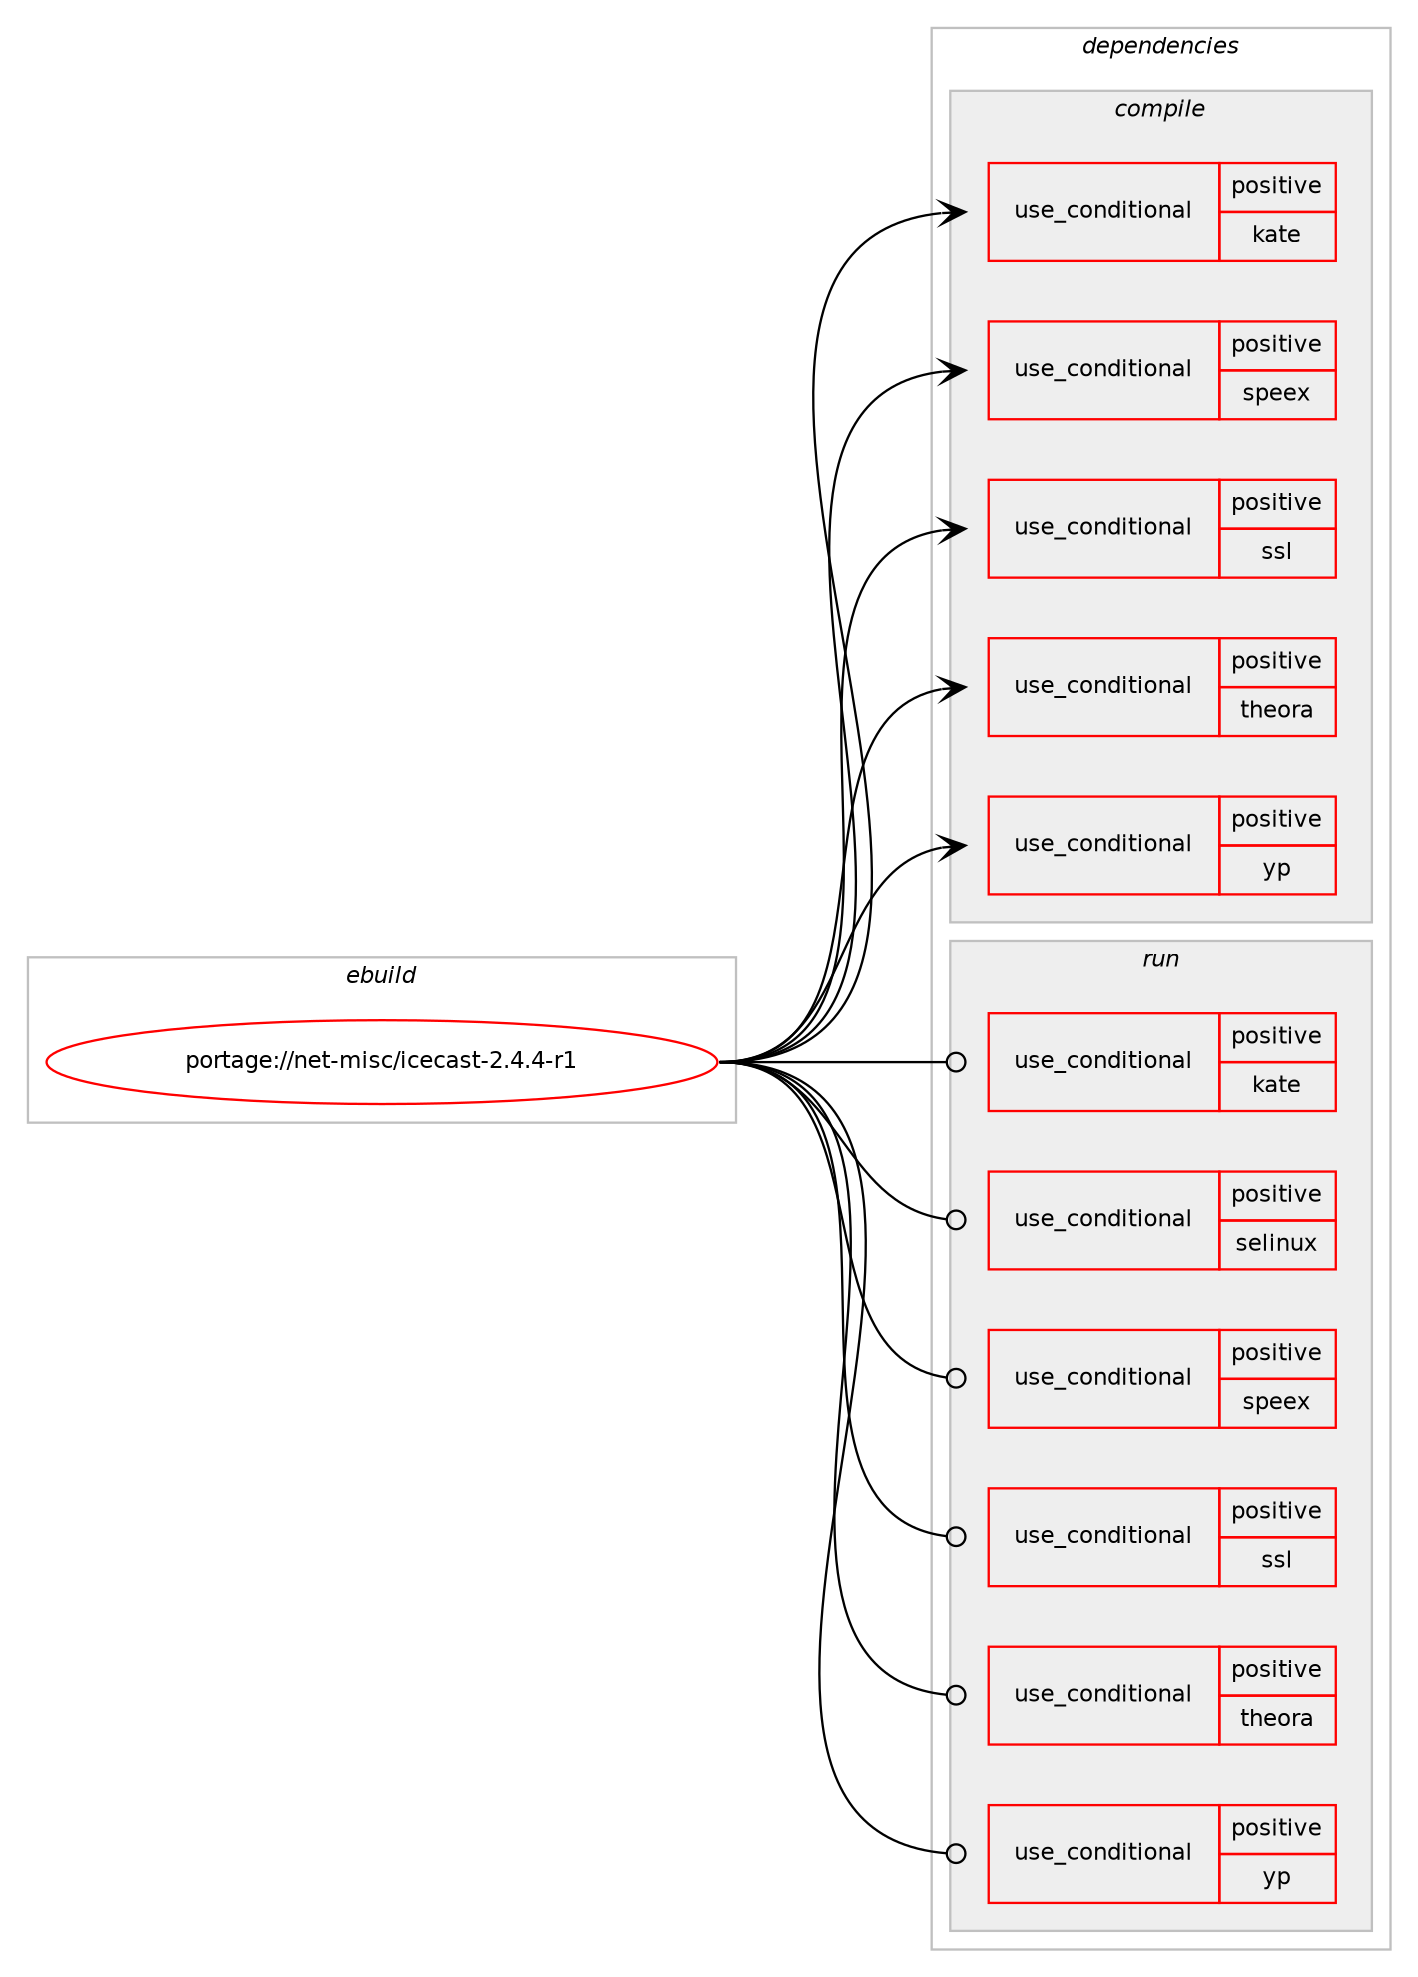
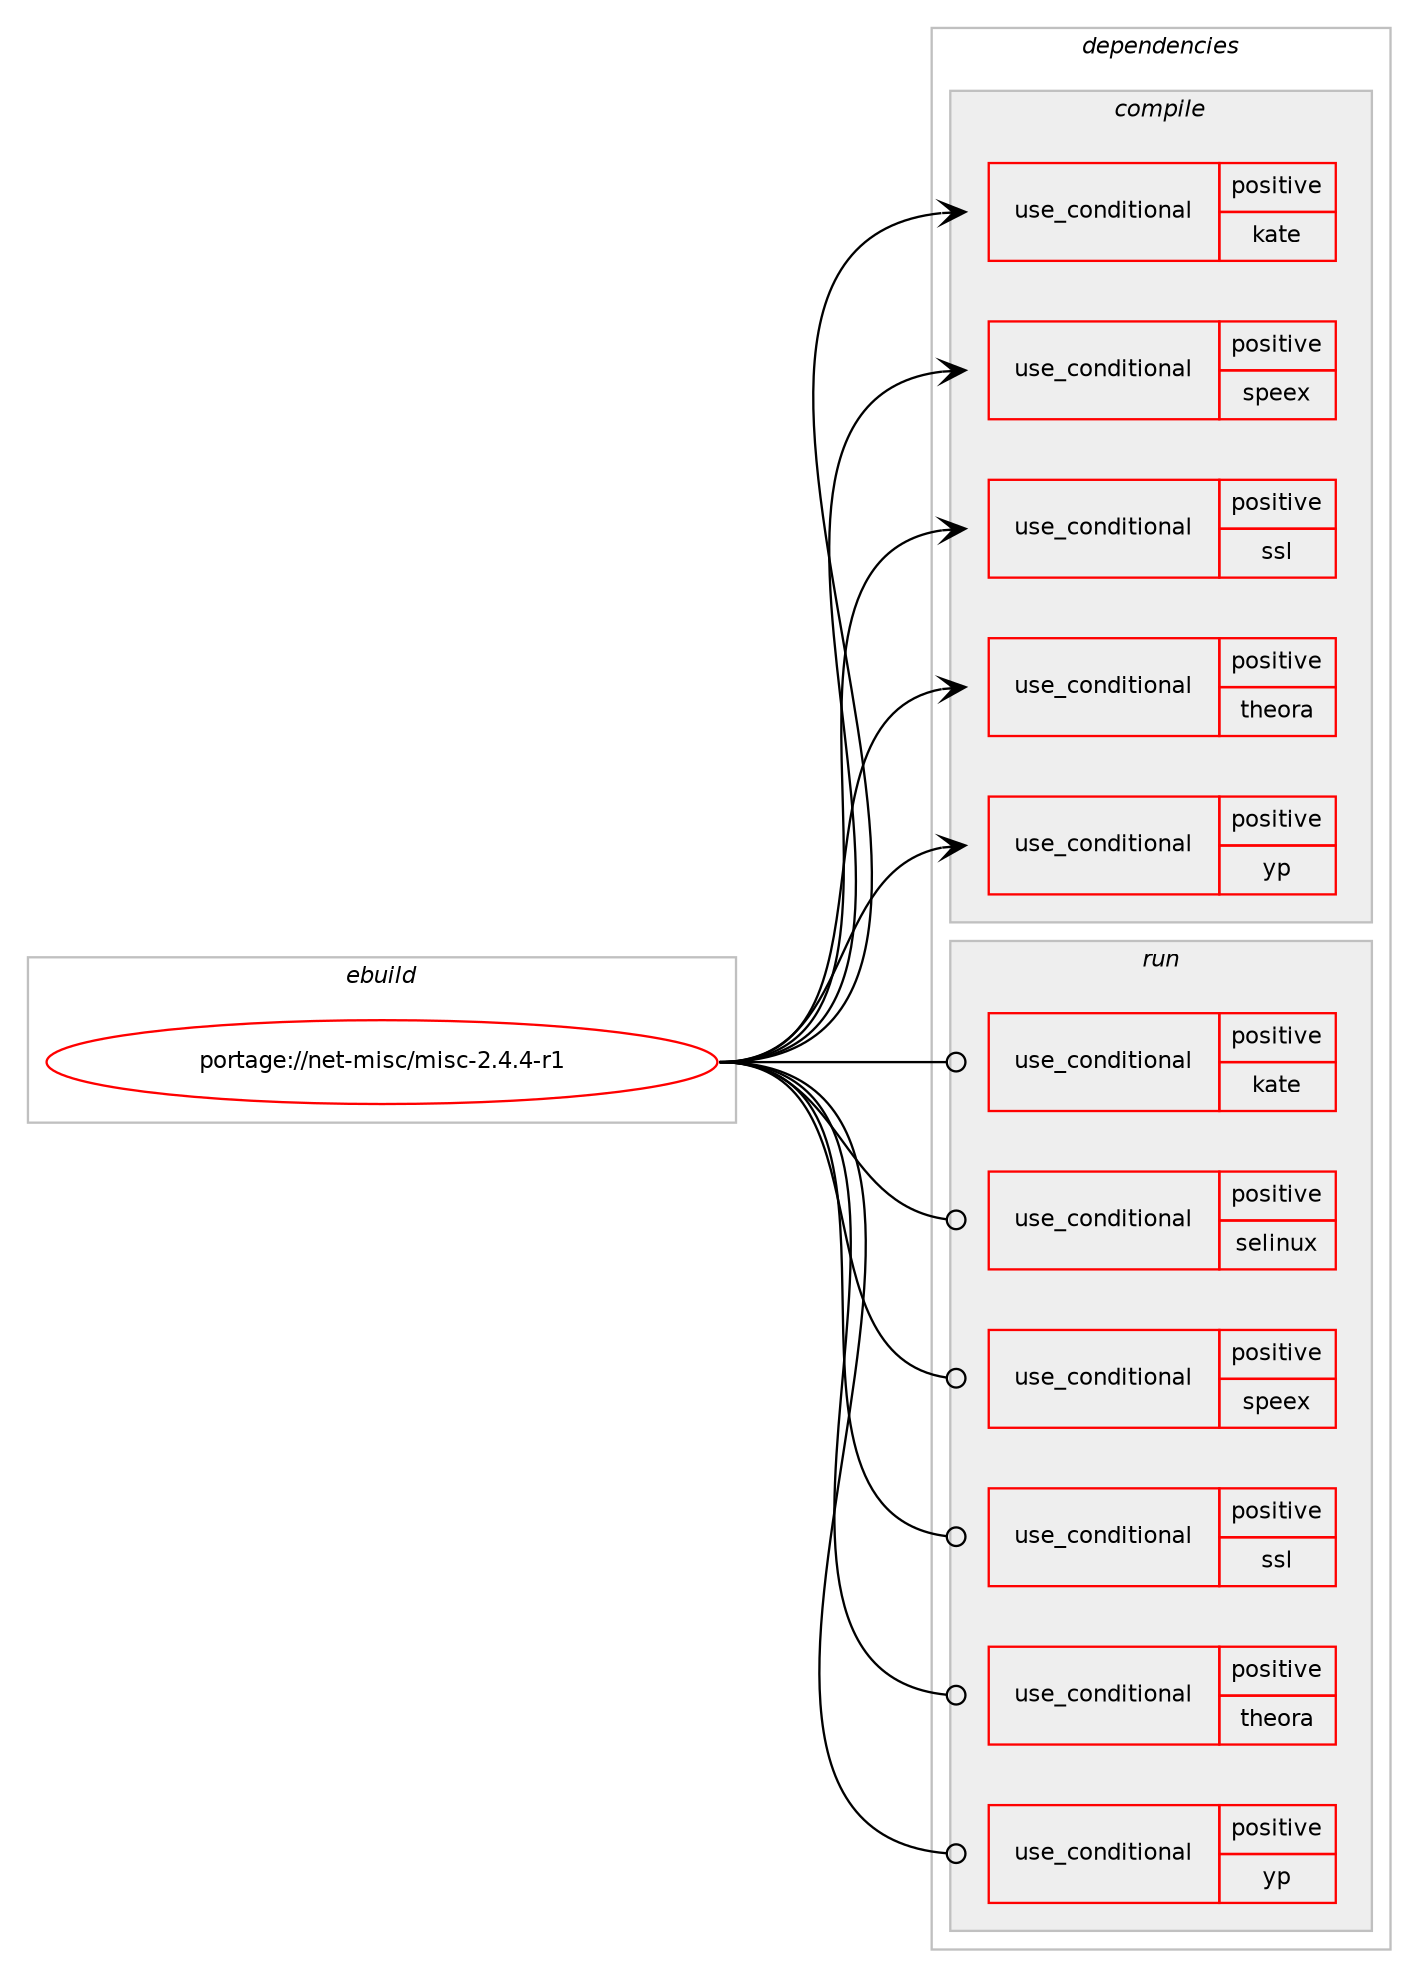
(382, 1062) -> (382, 1062)
